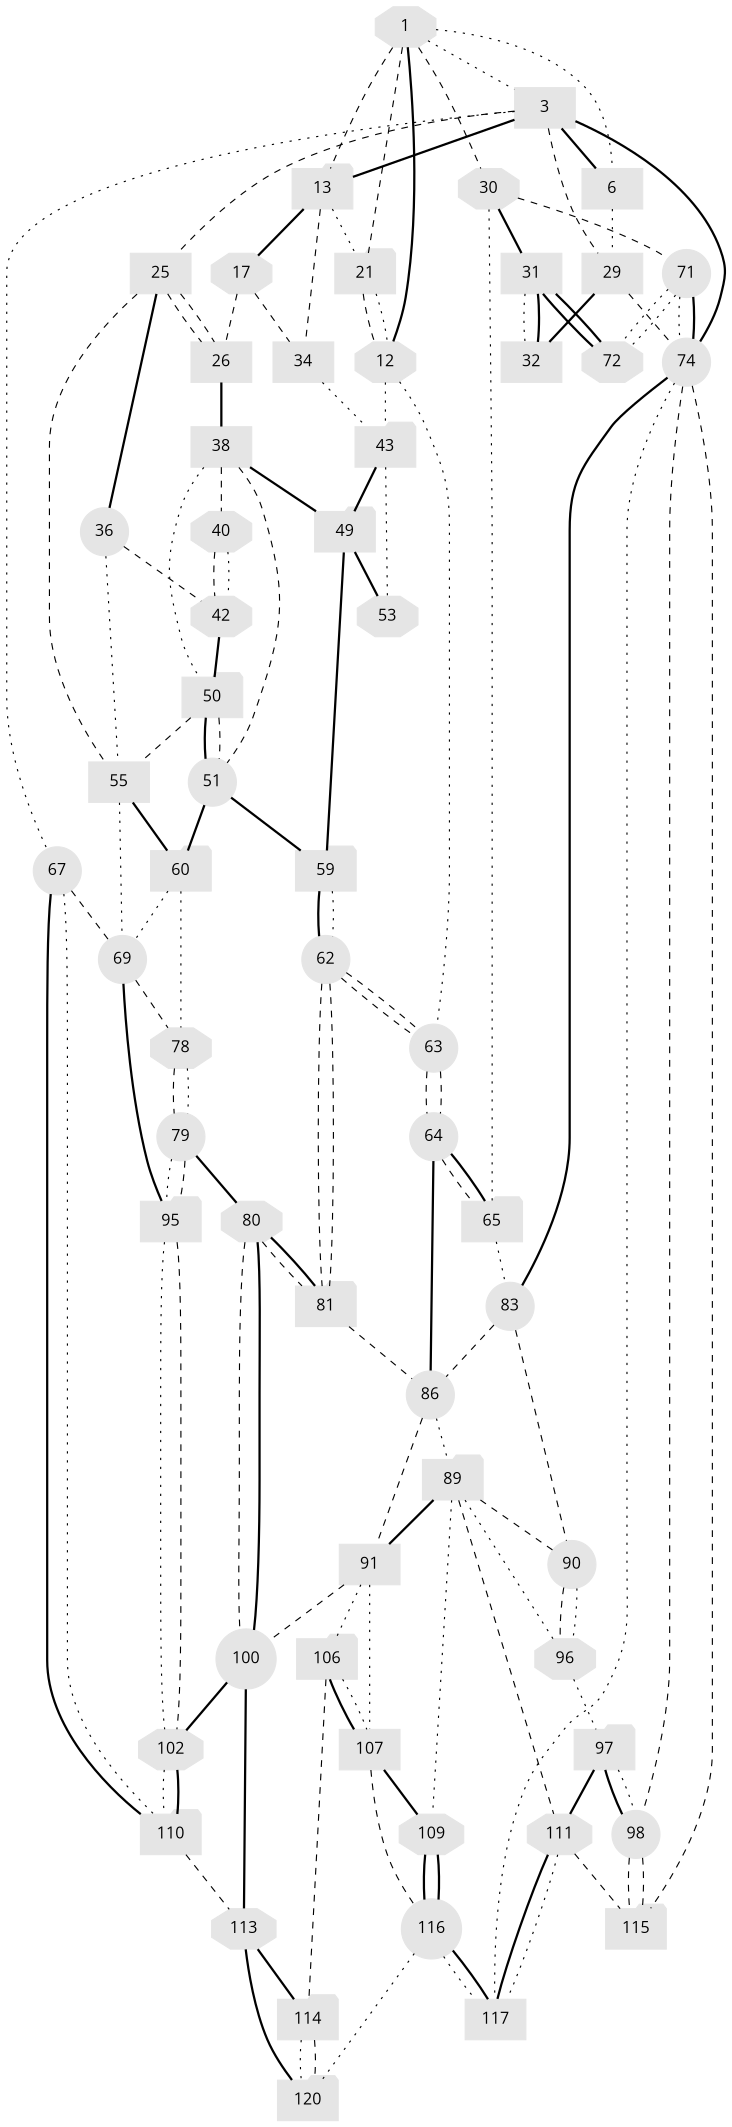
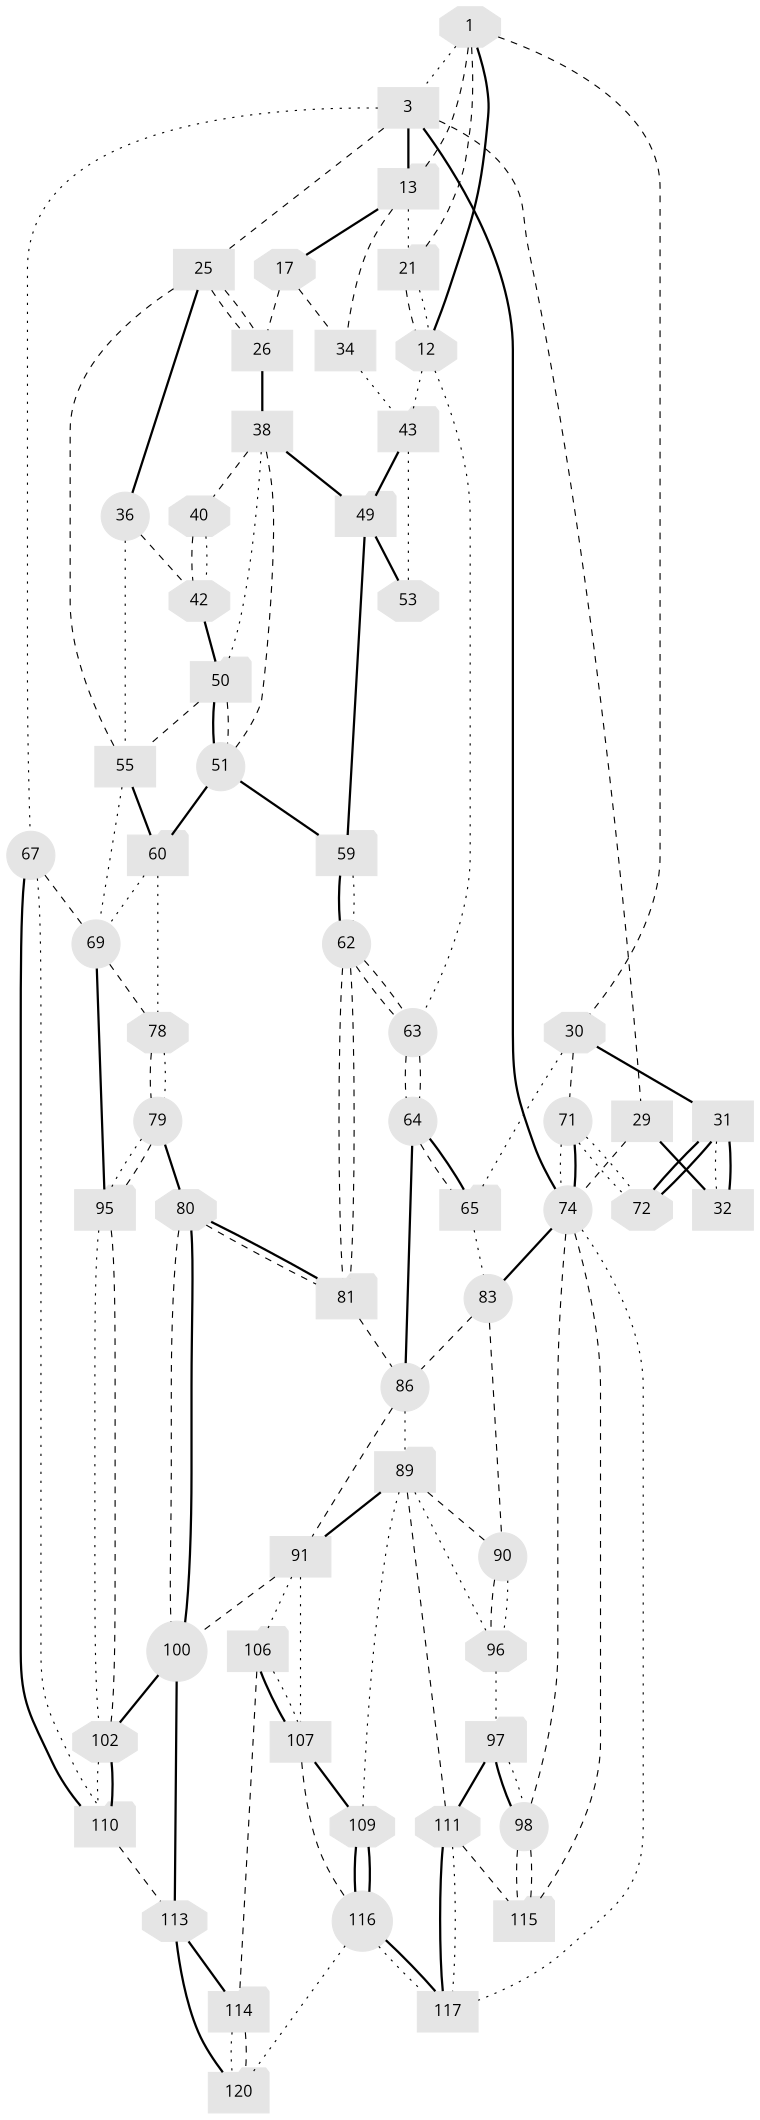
(612, 189) -> none
